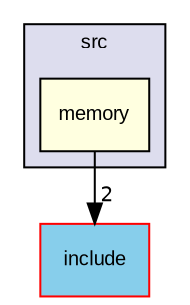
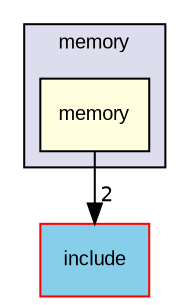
(95, 43) -> (95, 43)
